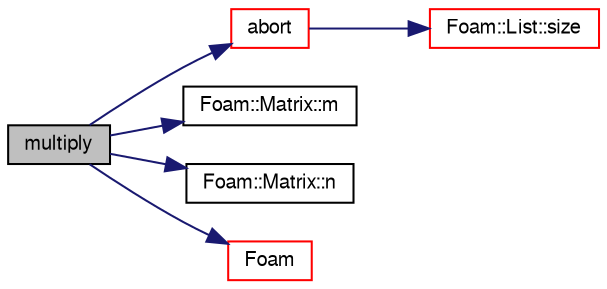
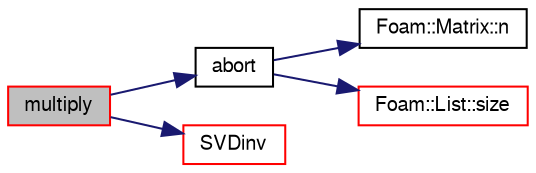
(270, 29) -> (234, 67)
(270, 106) -> none
(59, 145) -> (59, 106)
(138, 159) -> (306, 54)
(270, 261) -> (234, 145)
